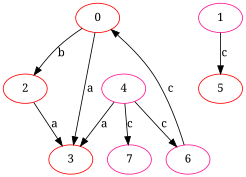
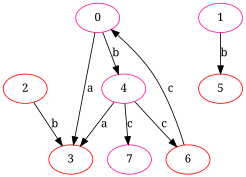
(98, 18) -> (98, 18)
(59, 46) -> (109, 49)
(224, 53) -> (224, 53)
(55, 124) -> (55, 124)
(188, 160) -> (188, 160)
